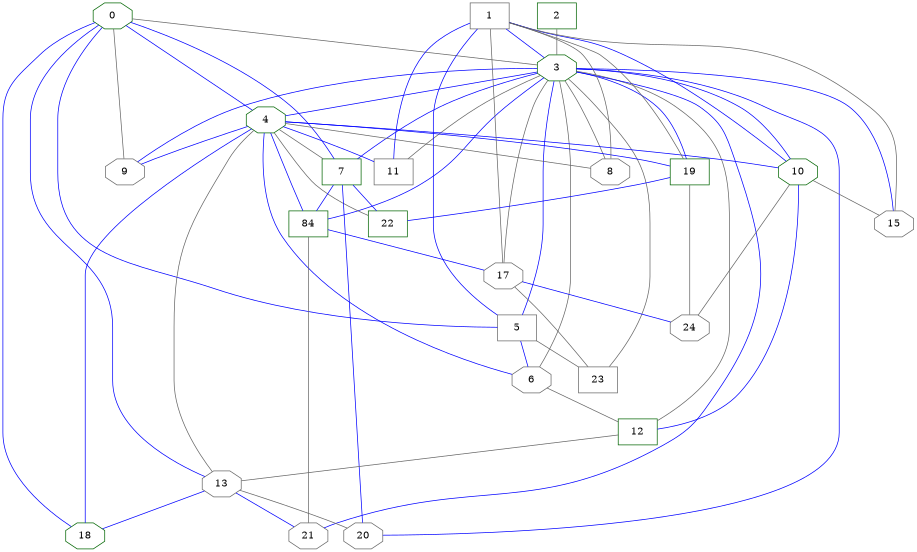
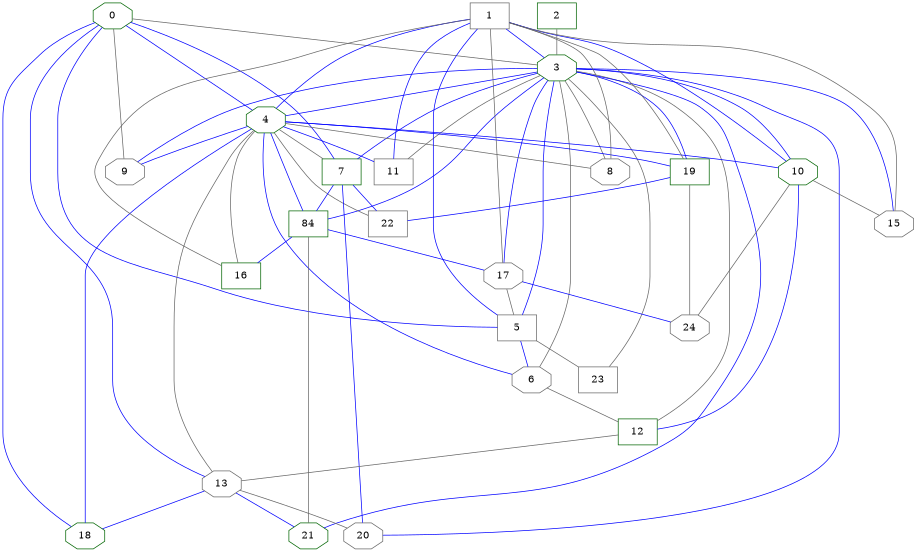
none -> (355, 51)
(516, 169) -> (516, 169)
(388, 224) -> (388, 224)
none -> (241, 276)
(553, 326) -> (510, 302)
(308, 536) -> (308, 536)
